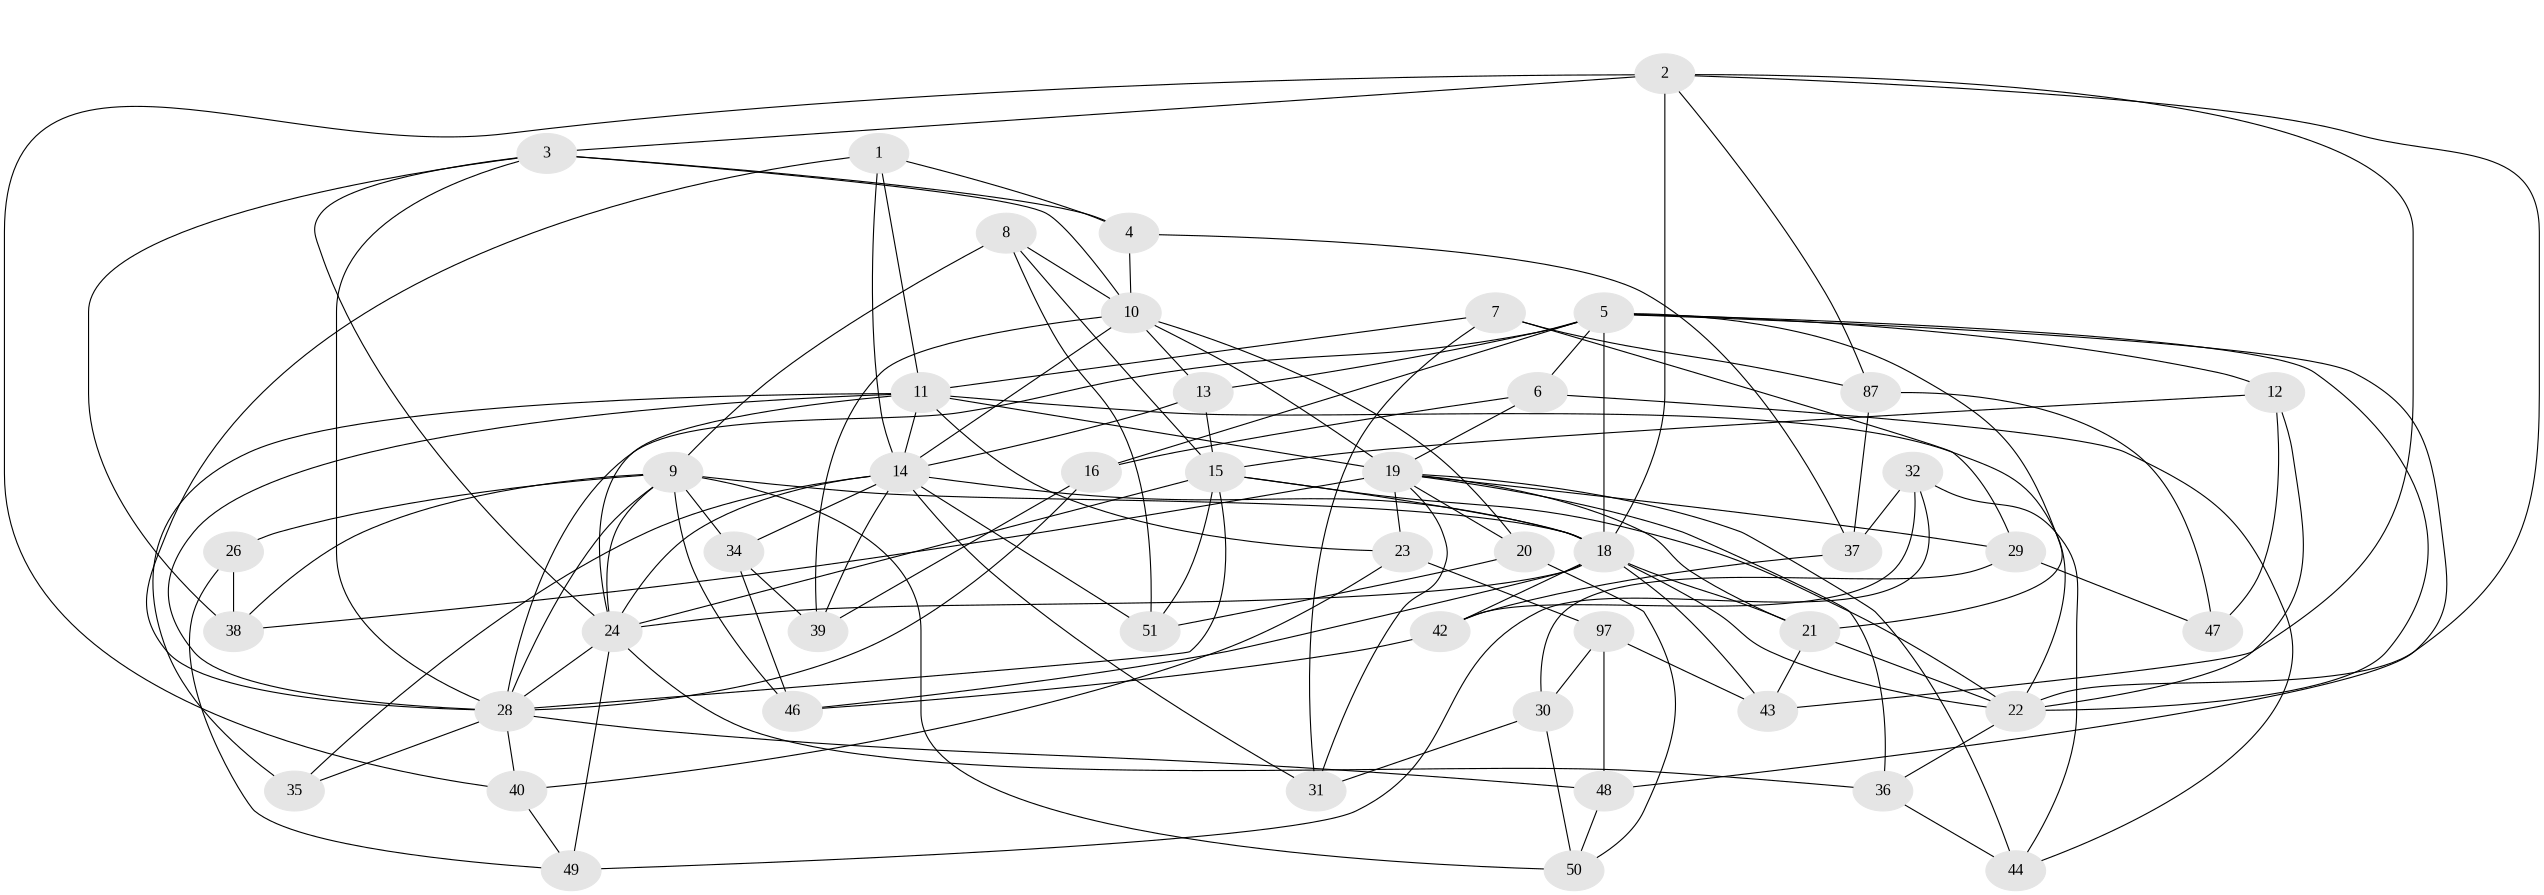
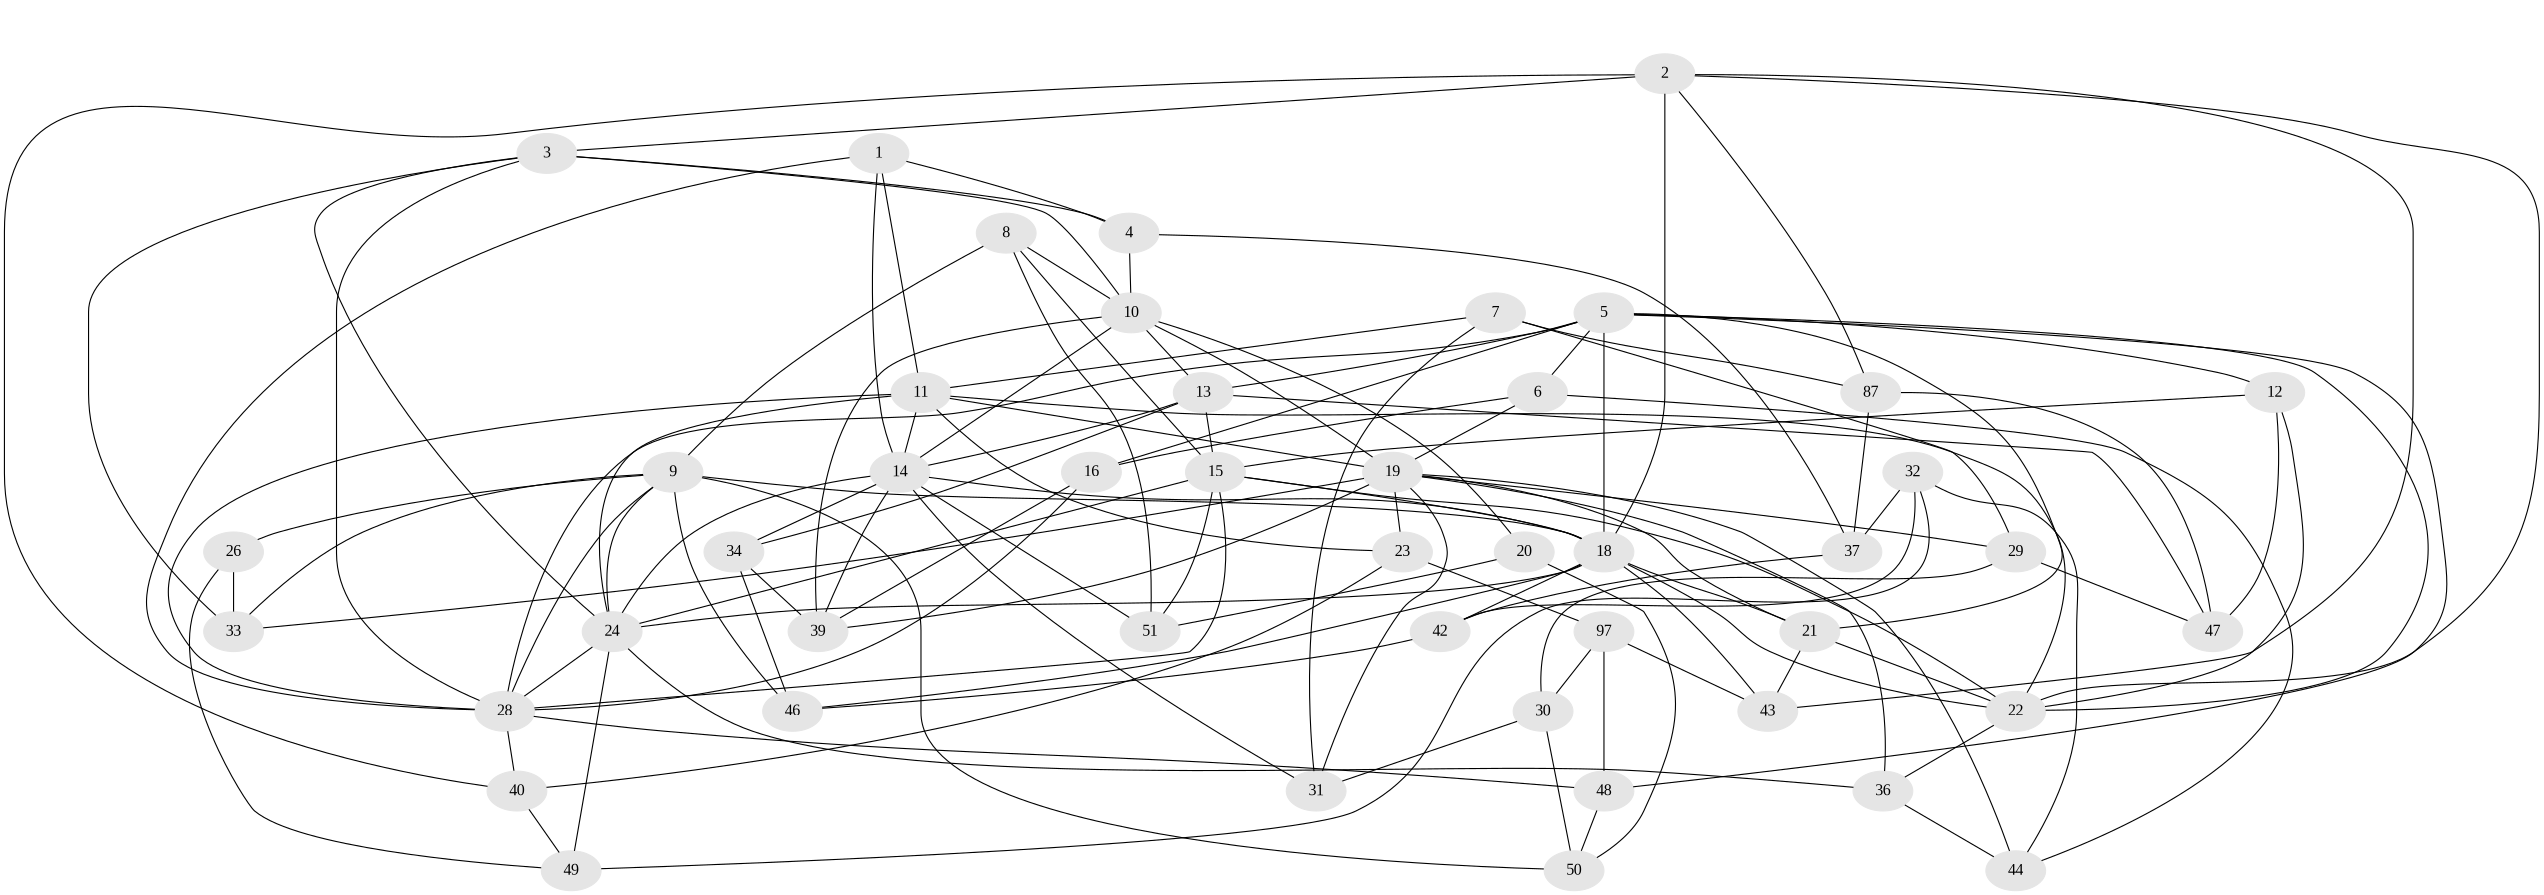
none -> (1761, 430)
(698, 506) -> (982, 477)
(1480, 525) -> (1115, 580)
(234, 632) -> (234, 632)
(294, 791) -> none
